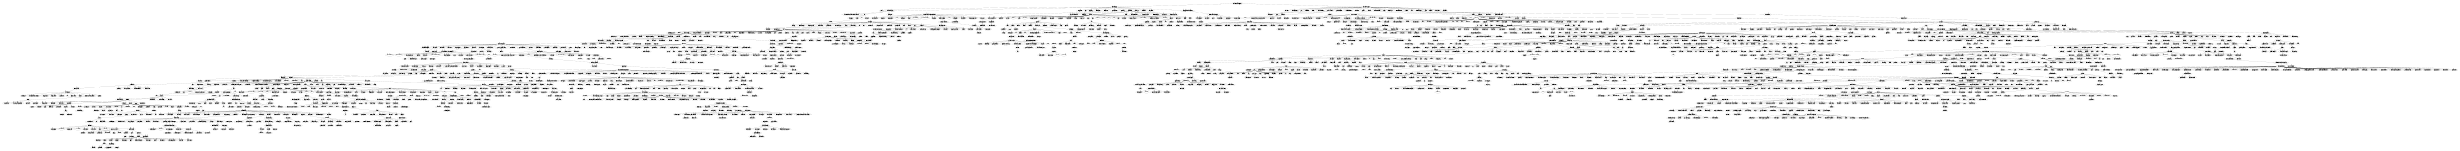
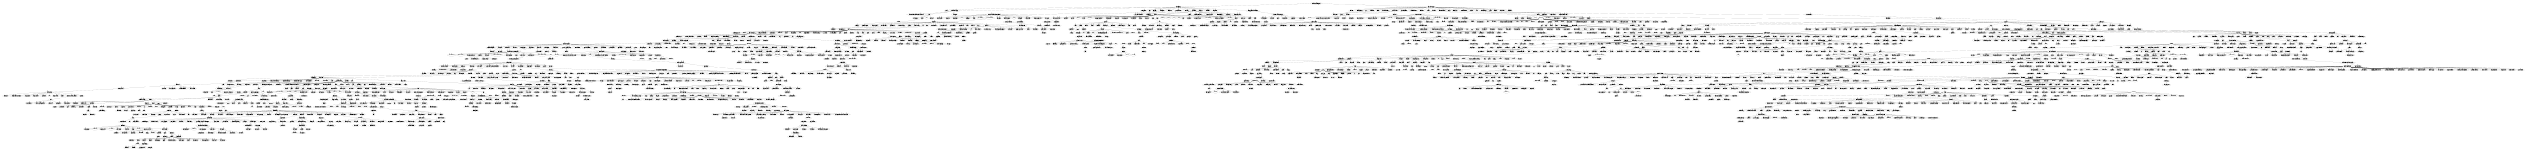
none -> (728, 44)
(1467, 66) -> none
